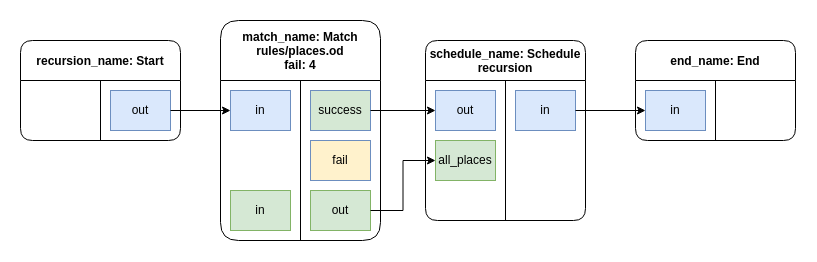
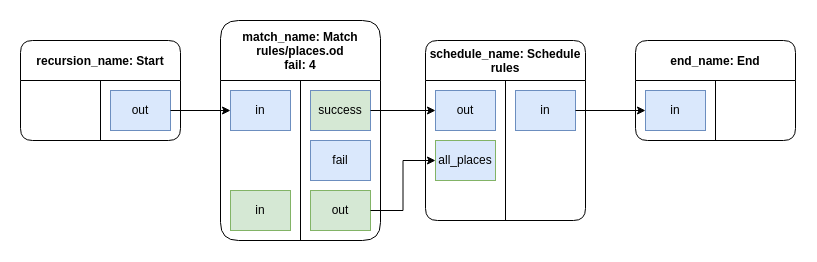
(505, 54) -> (505, 54)
(341, 161) -> (341, 161)
(466, 161) -> (466, 161)
